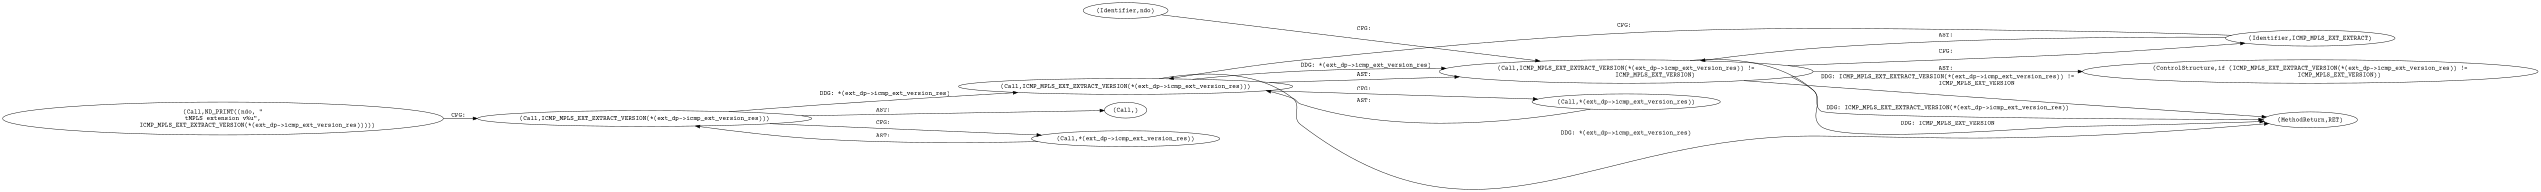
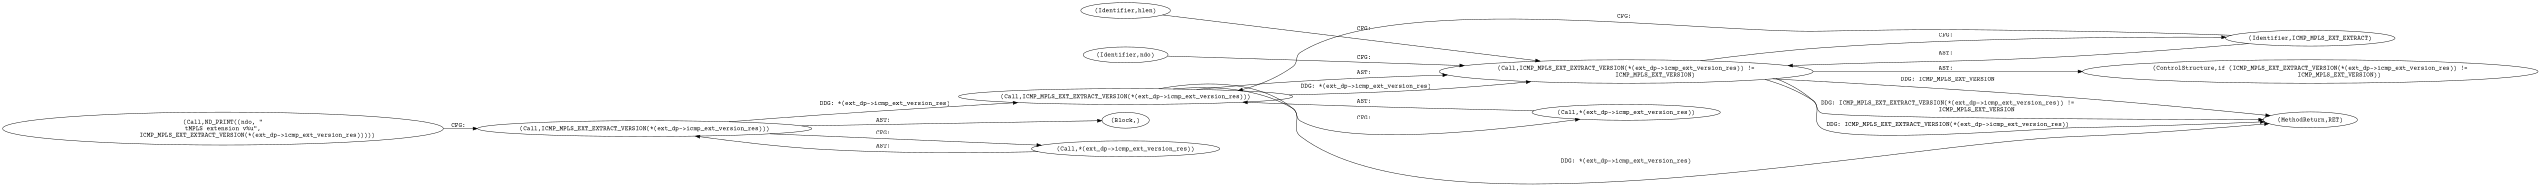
none -> (1126, 11)
(1126, 110) -> (1126, 120)
